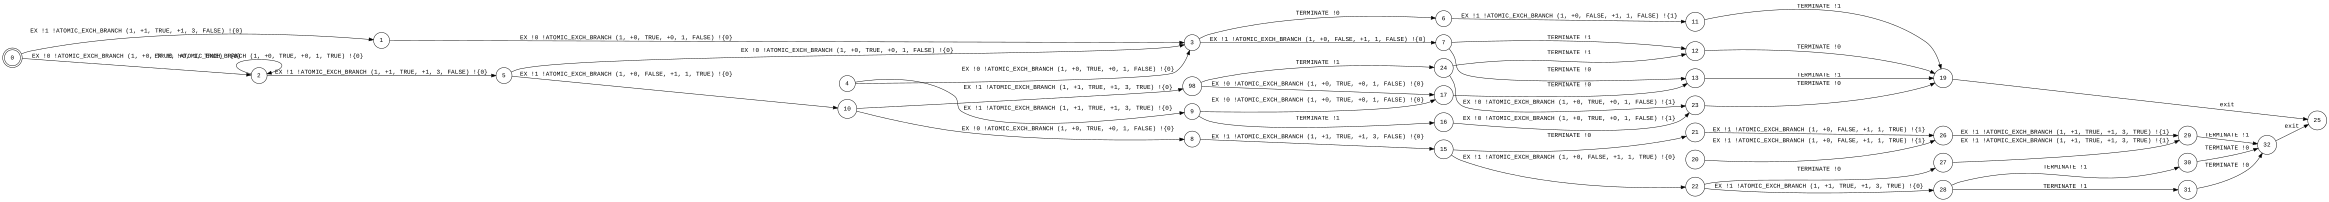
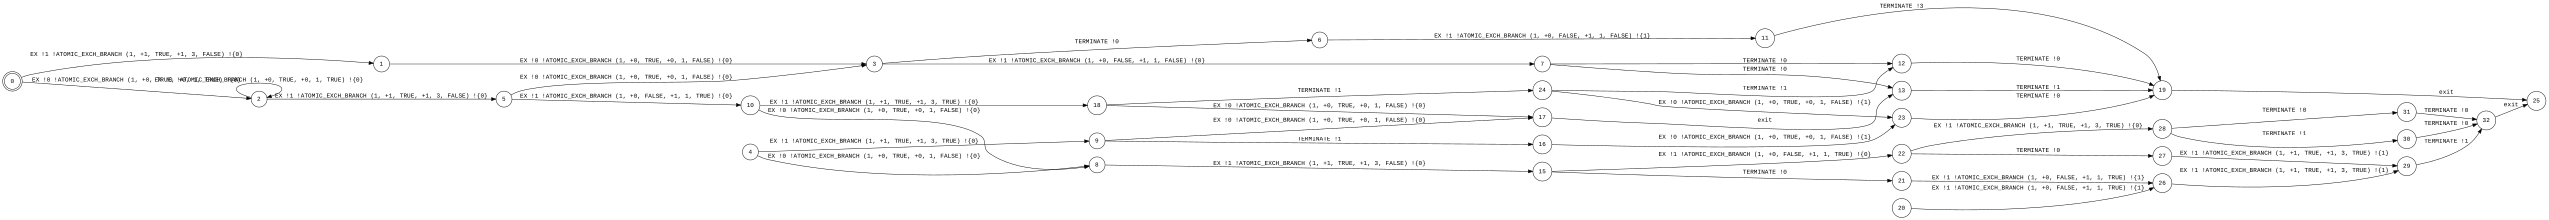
(1819, 6) -> (1902, 6)
(1569, 38) -> (1765, 61)
(1027, 81) -> (920, 175)
(1569, 85) -> (1765, 120)
(1192, 86) -> (1097, 105)
(2065, 186) -> (2285, 110)
